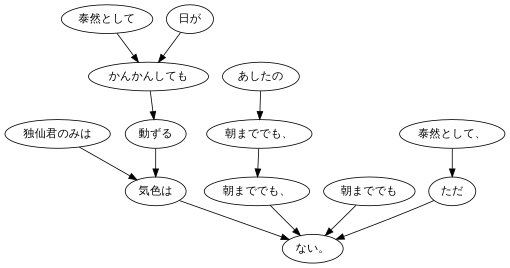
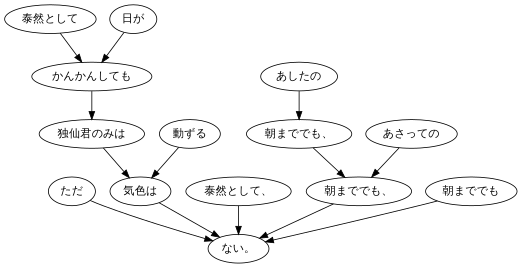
(152, 101) -> (92, 101)
none -> (412, 134)
(452, 159) -> (239, 216)
